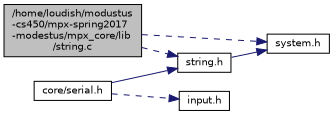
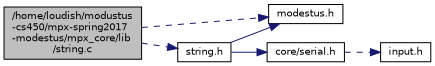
(298, 44) -> (306, 14)
(139, 77) -> (244, 52)
